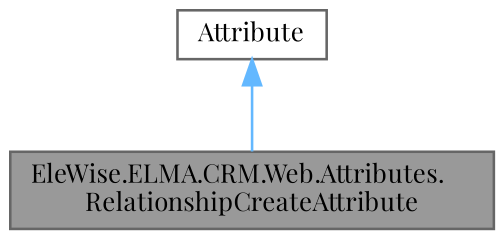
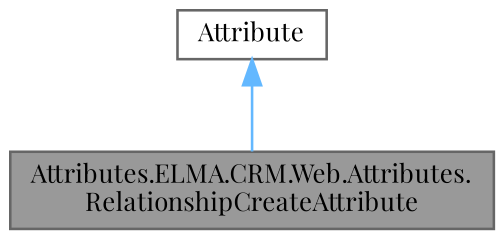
(252, 190) -> (252, 190)
